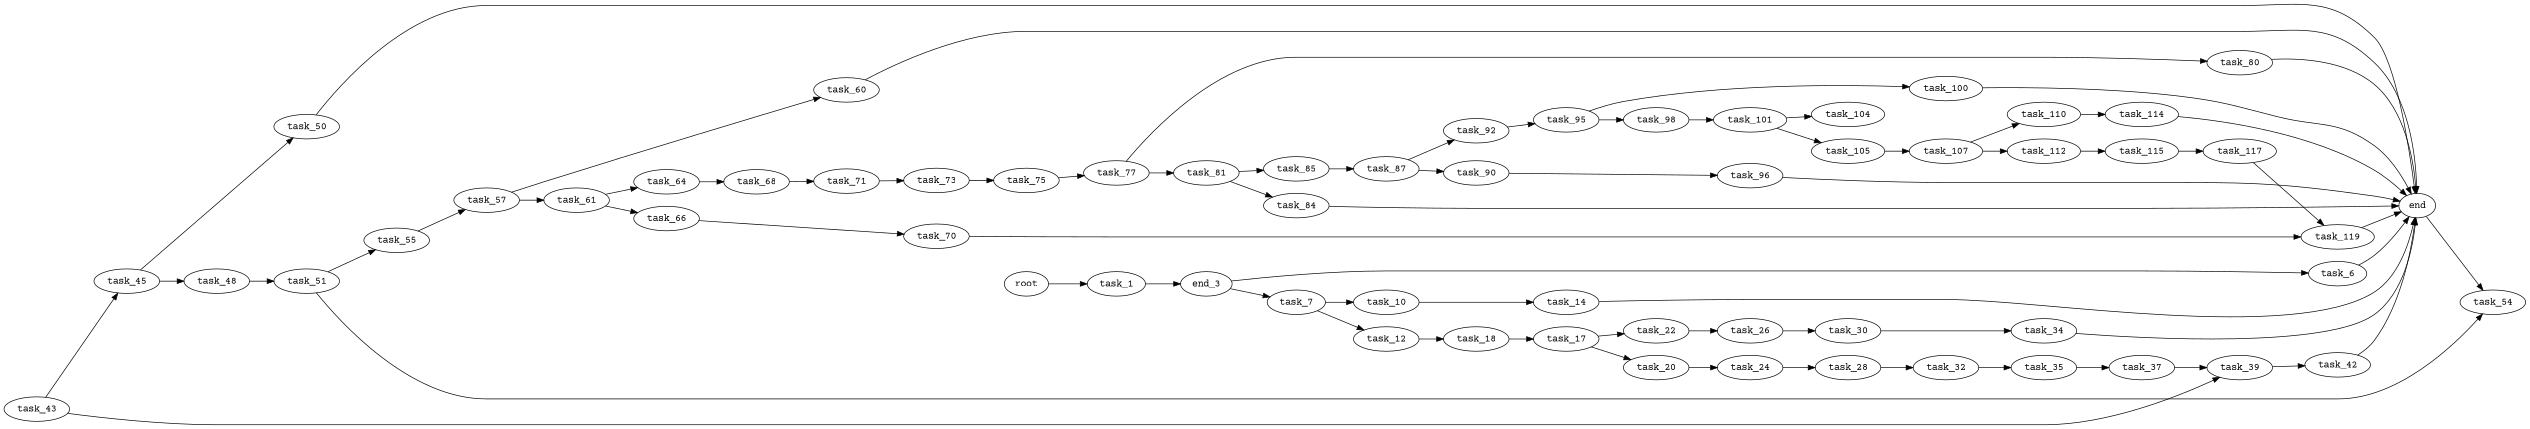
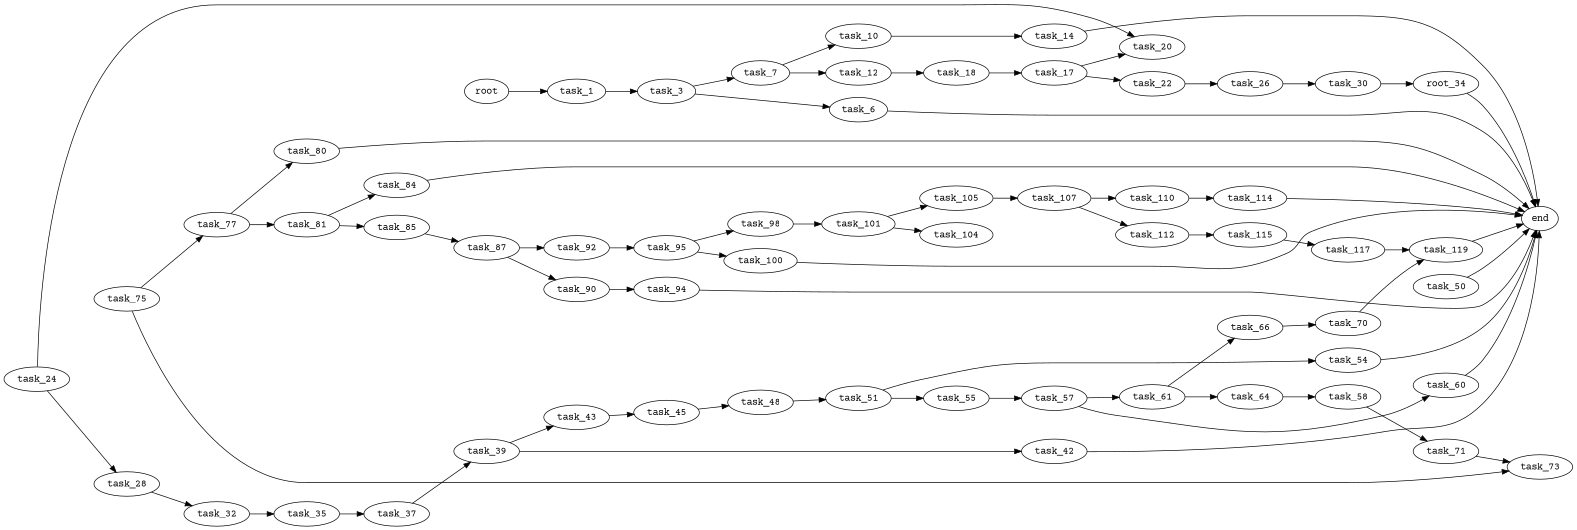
(1750, 176) -> (667, 289)
(978, 180) -> (776, 483)
(757, 182) -> (1348, 397)
(214, 206) -> none
(2453, 251) -> (1482, 328)
(1206, 284) -> (667, 91)
(2044, 331) -> (1446, 84)
(1700, 368) -> (454, 5)
(1144, 425) -> (528, 436)
